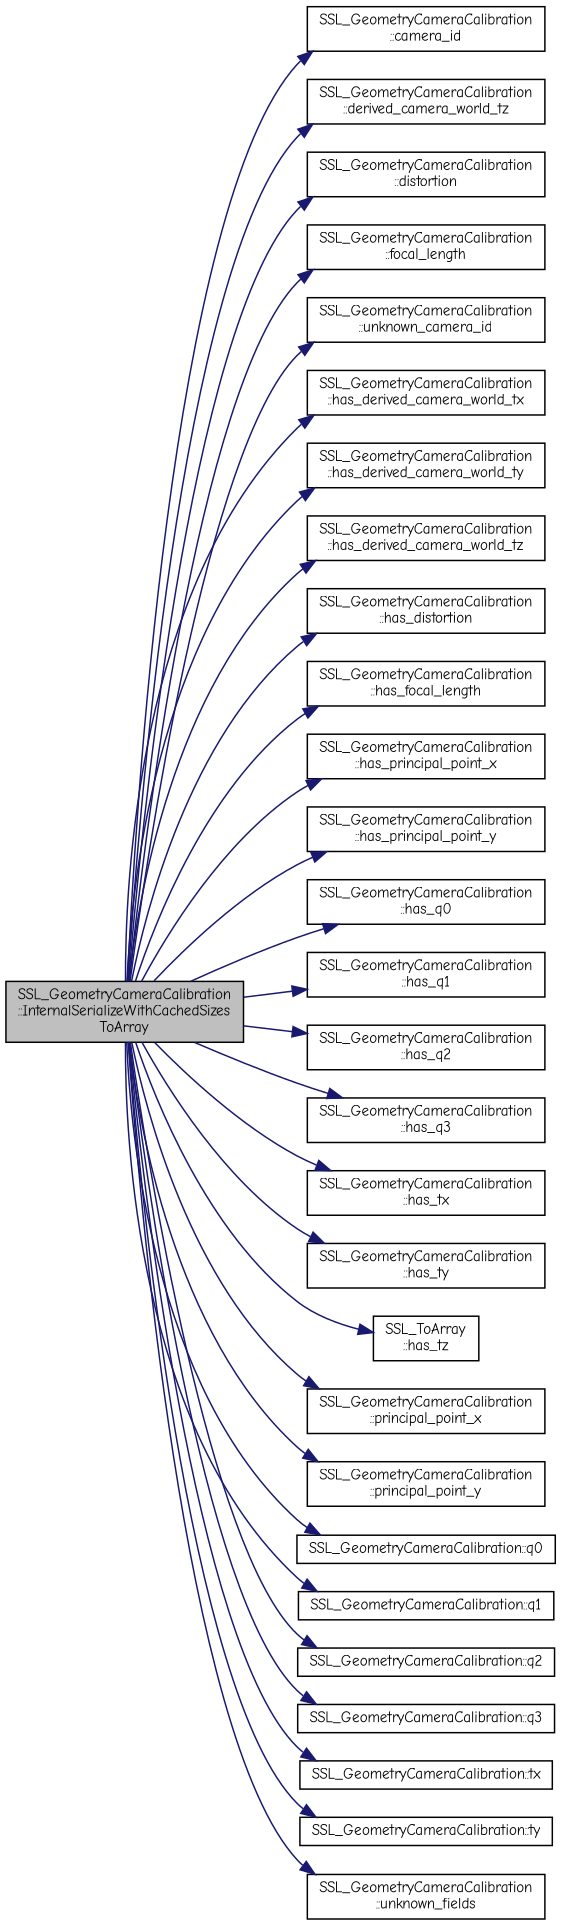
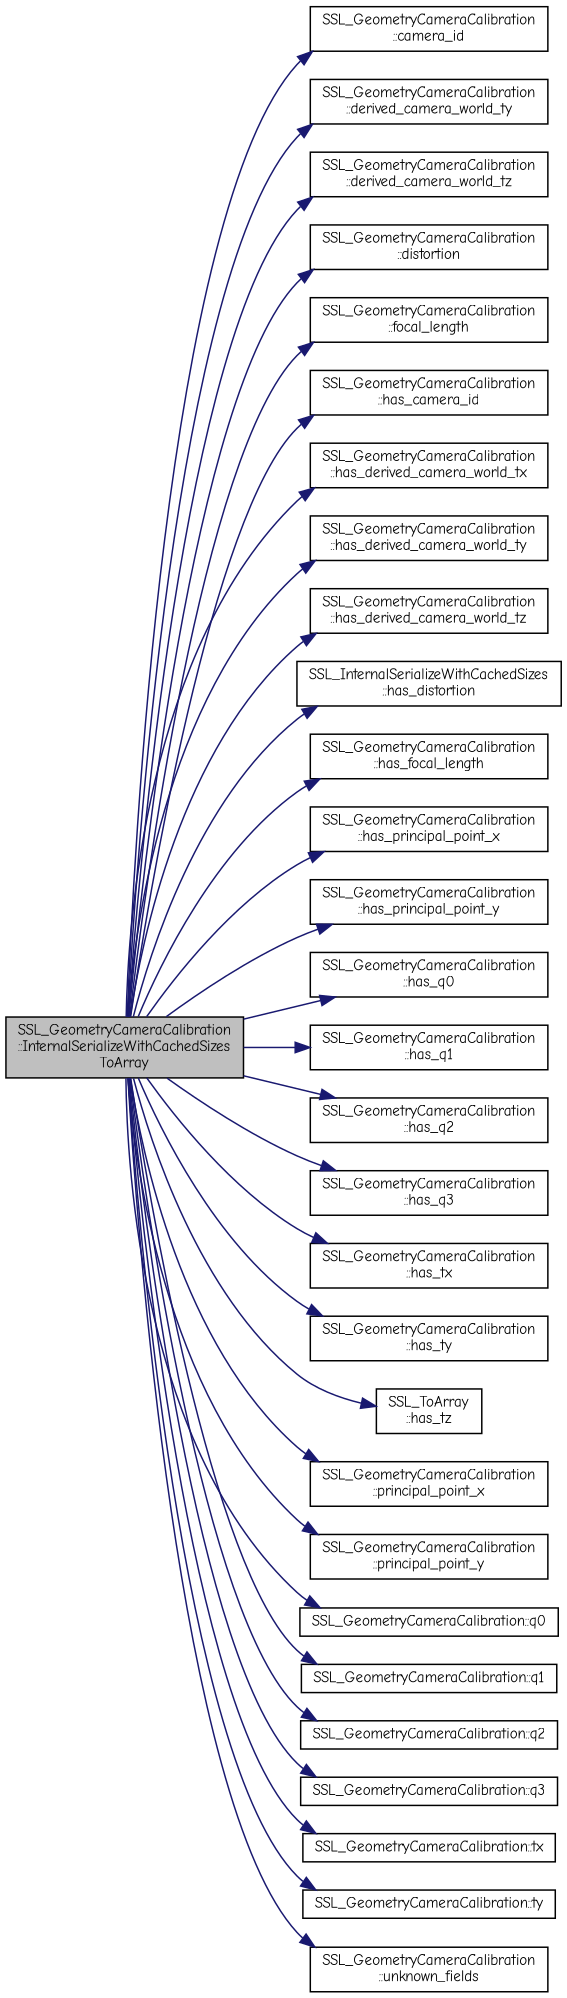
none -> (429, 102)
(426, 320) -> (429, 393)
(426, 611) -> (429, 684)
